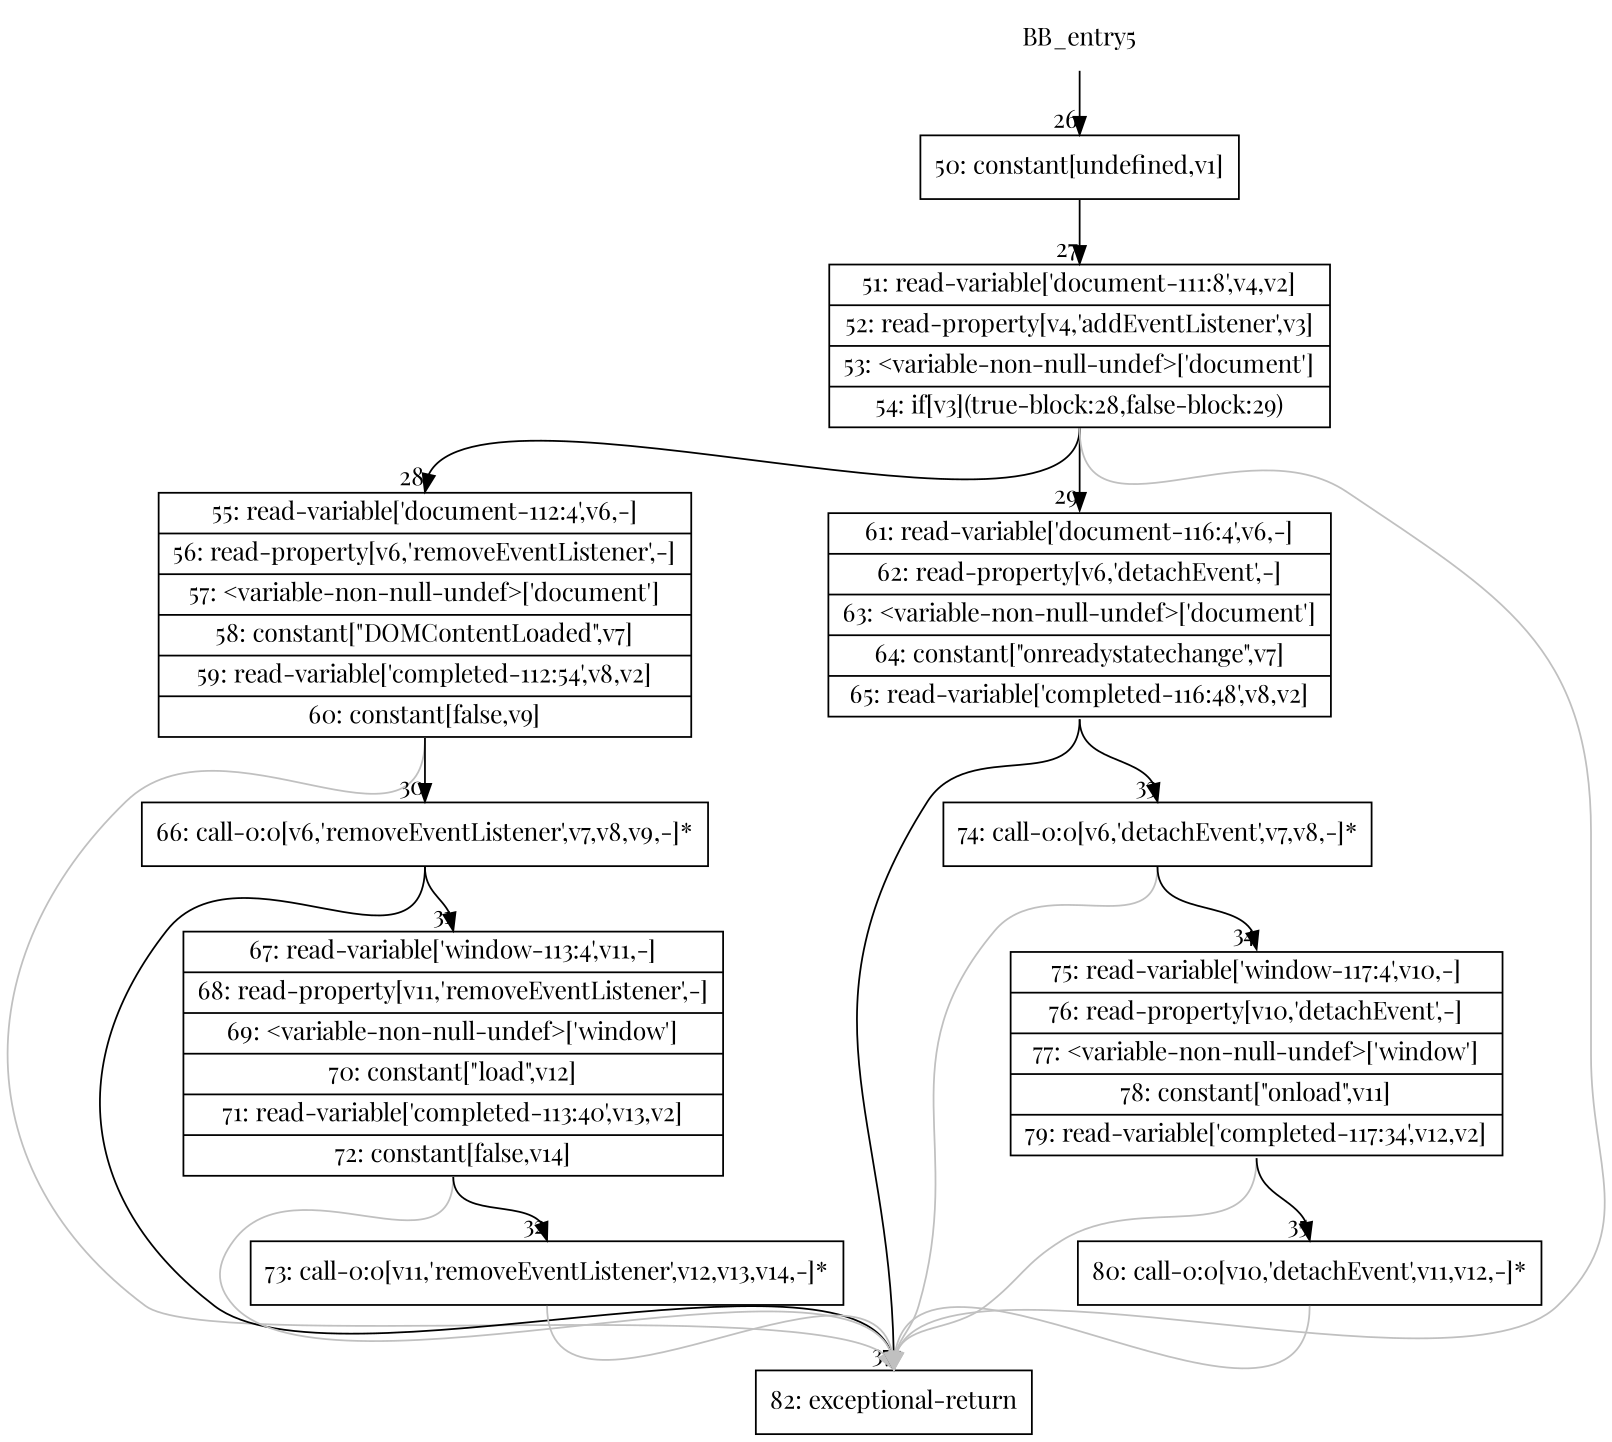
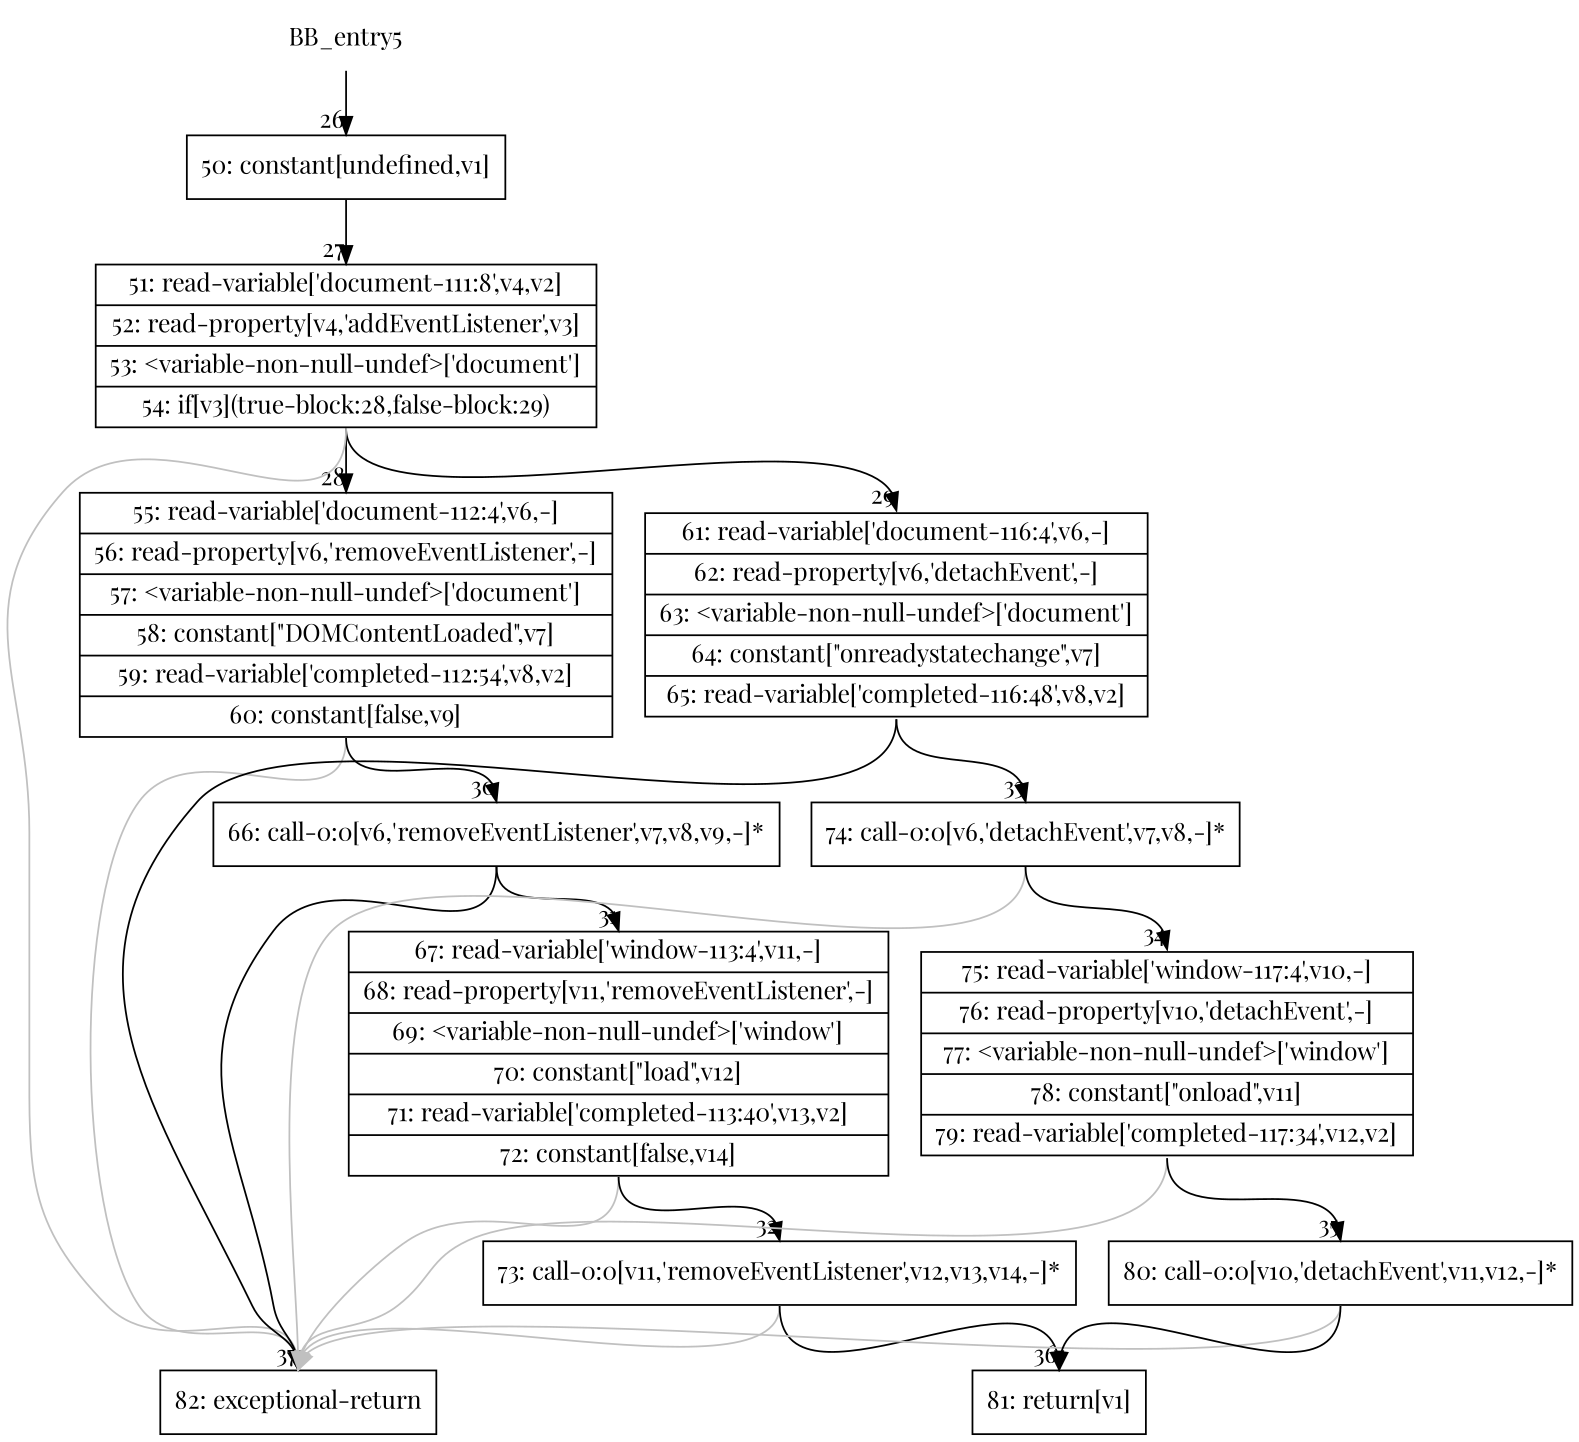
none -> (1059, 1402)
